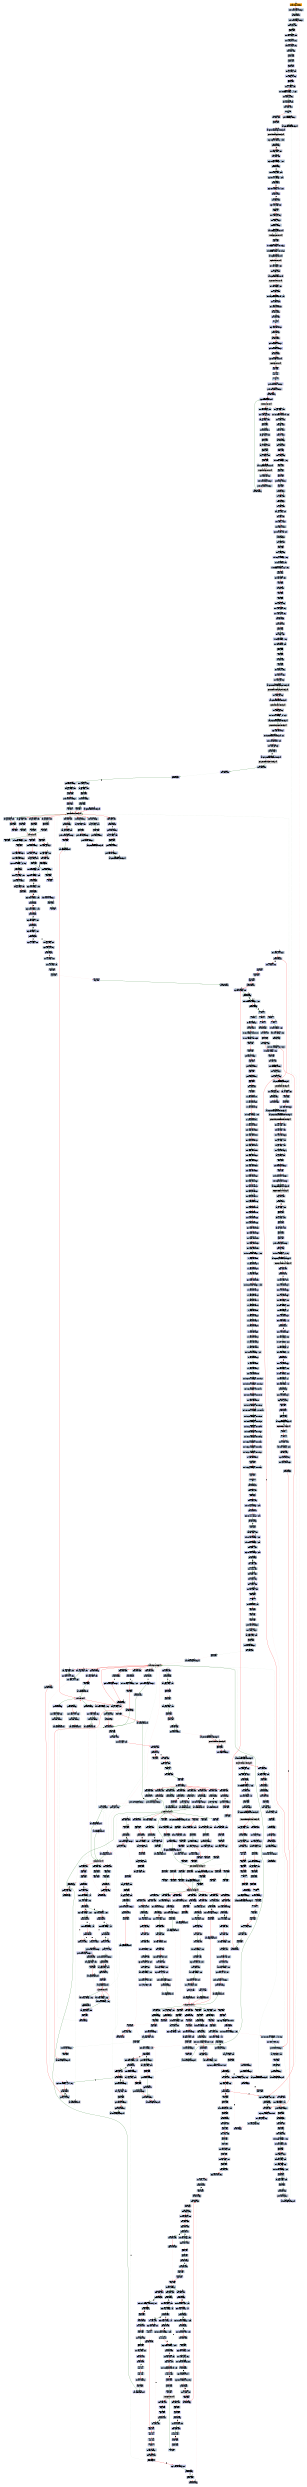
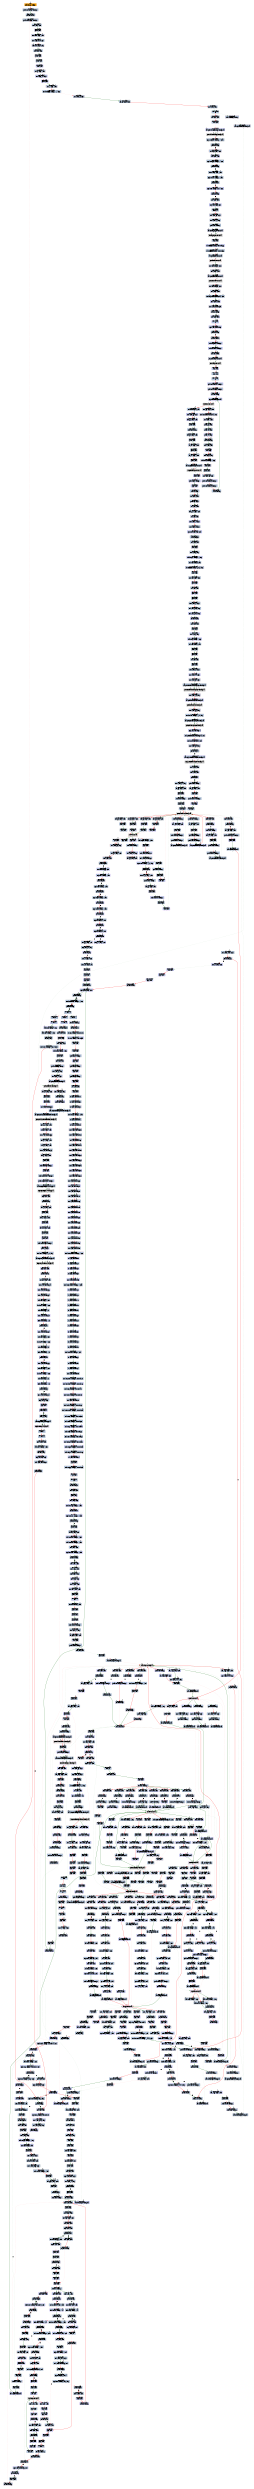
none -> (194, 840)
(240, 1471) -> (86, 1481)
none -> (114, 1802)
